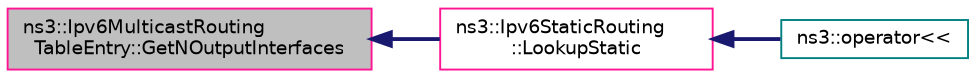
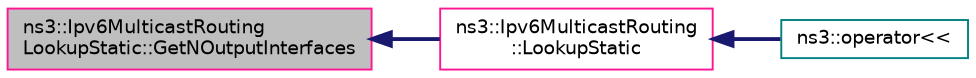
(190, 39) -> (190, 39)
(576, 39) -> (576, 39)
